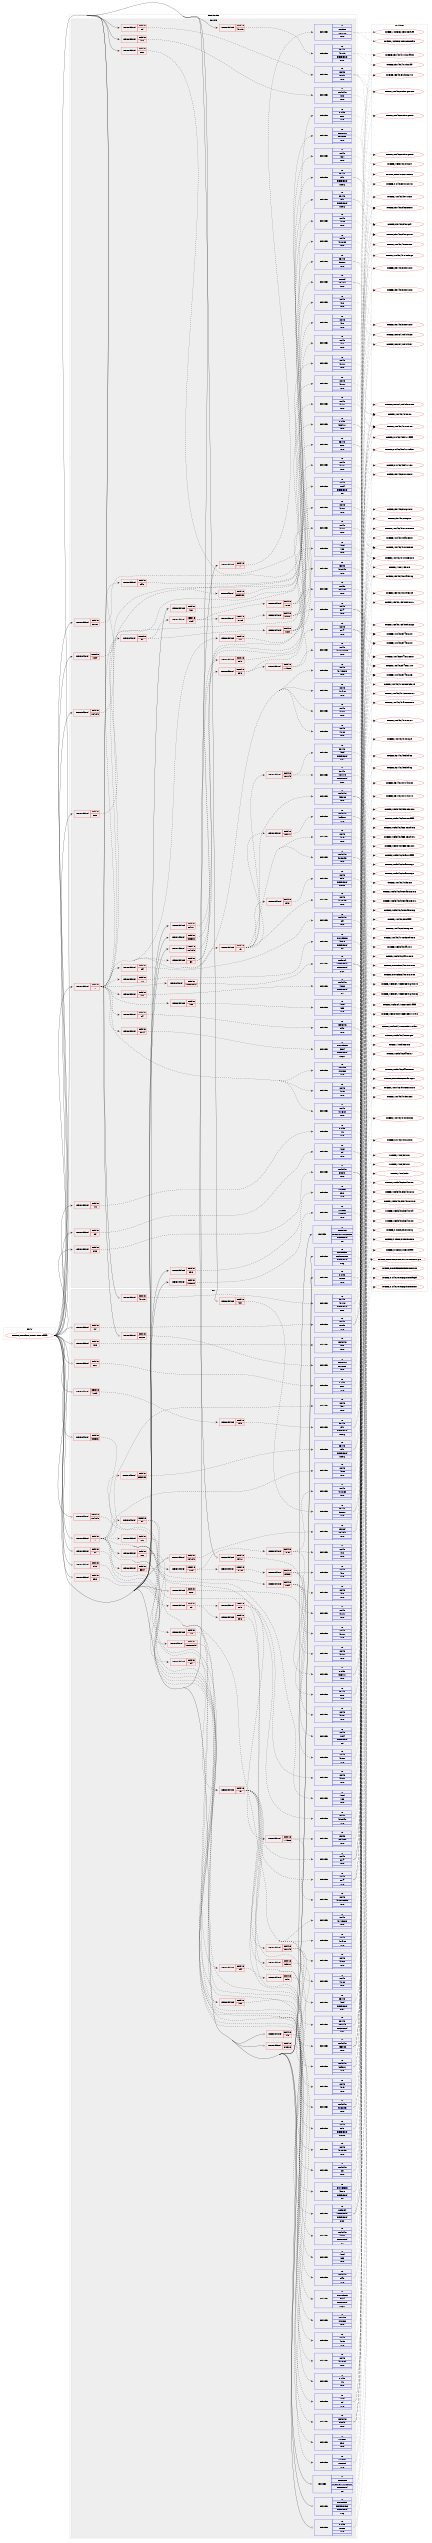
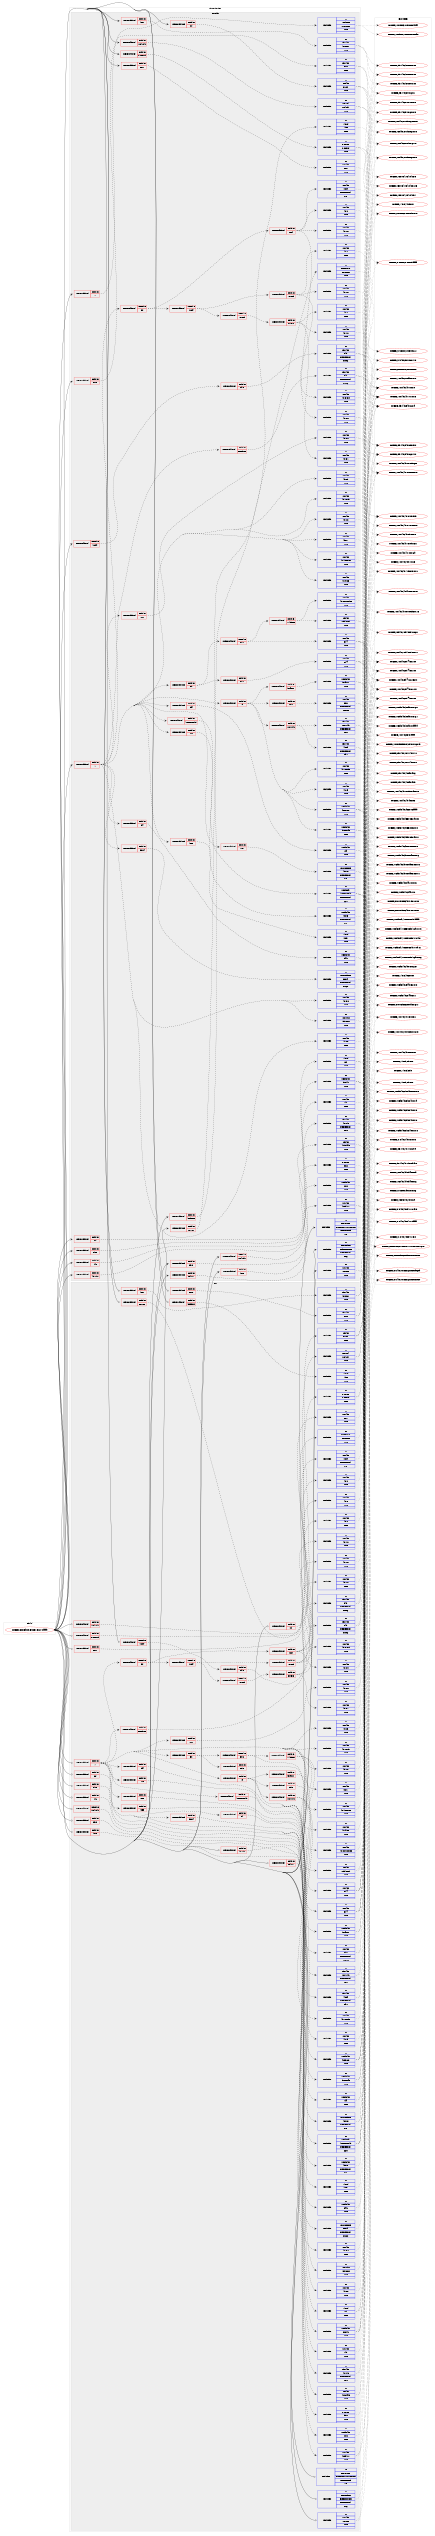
none -> (403, 351)
(399, 929) -> (403, 744)
(399, 1014) -> (403, 938)
